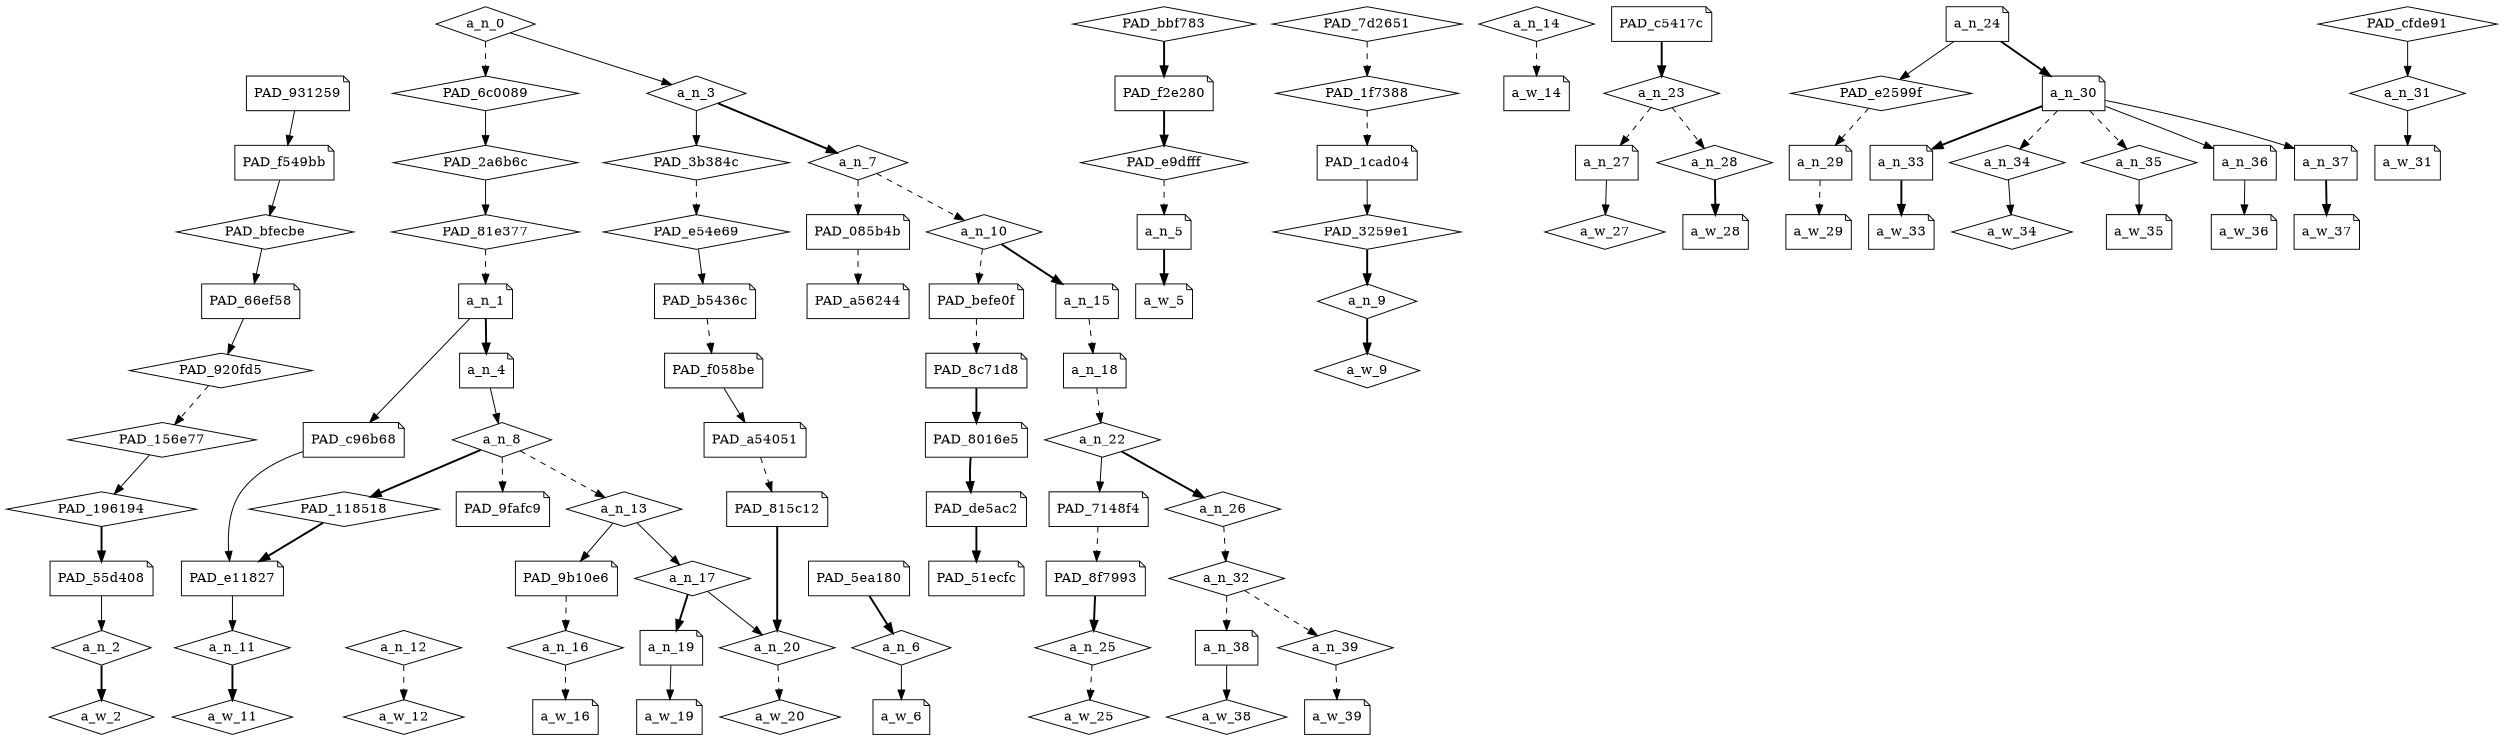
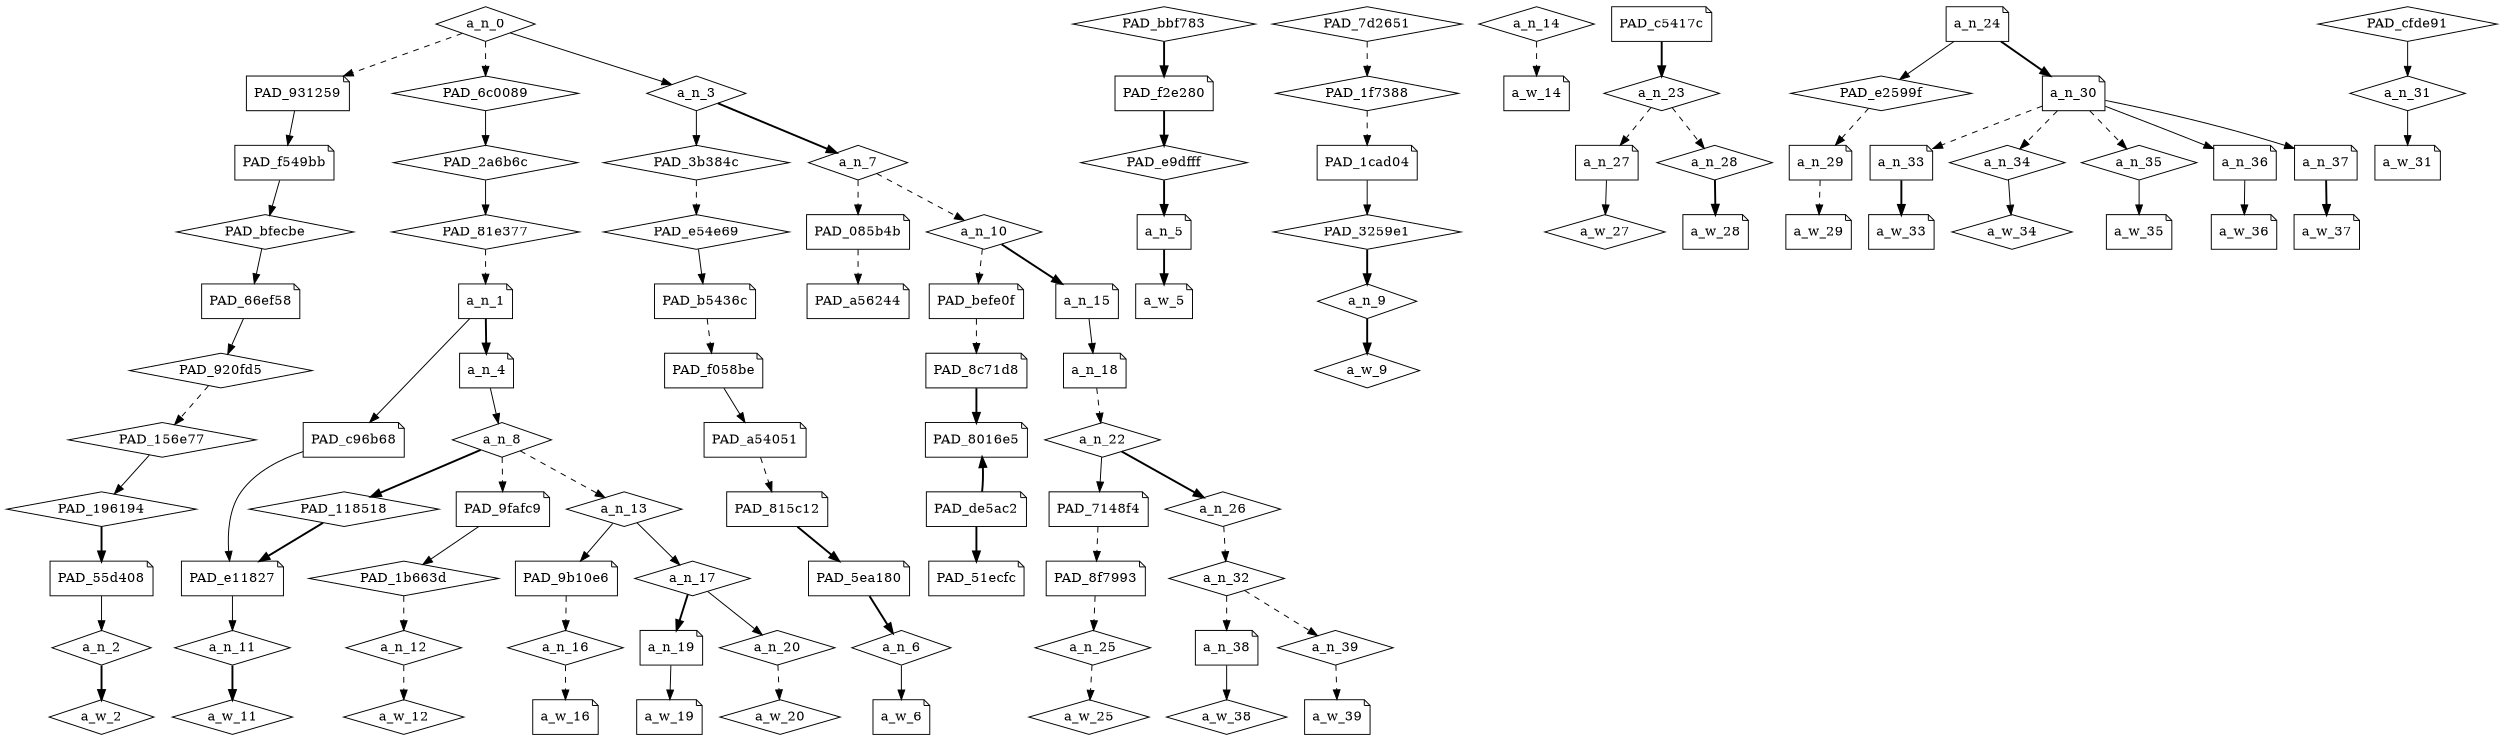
none -> (408, 53)
(1992, 125) -> (1992, 125)
(1164, 193) -> (1164, 193)
(1091, 331) -> (1091, 331)
(970, 470) -> (983, 479)
(777, 574) -> (815, 541)
none -> (404, 578)
(1095, 608) -> (1095, 608)
